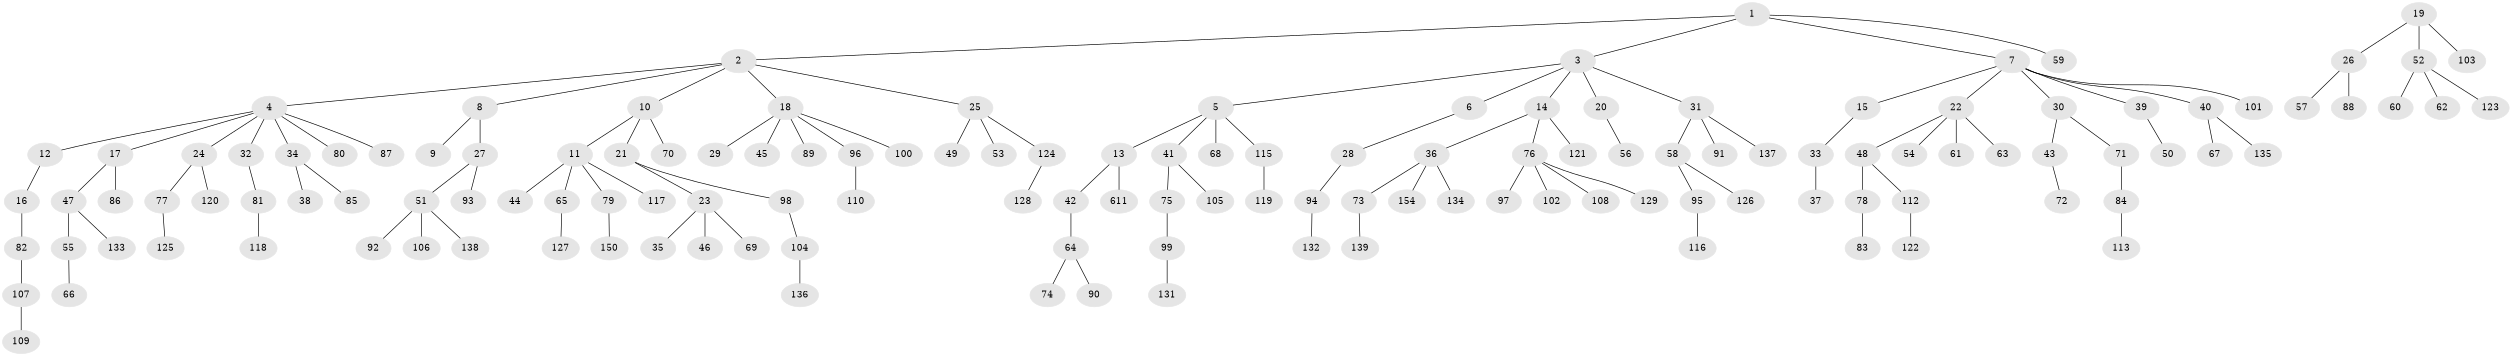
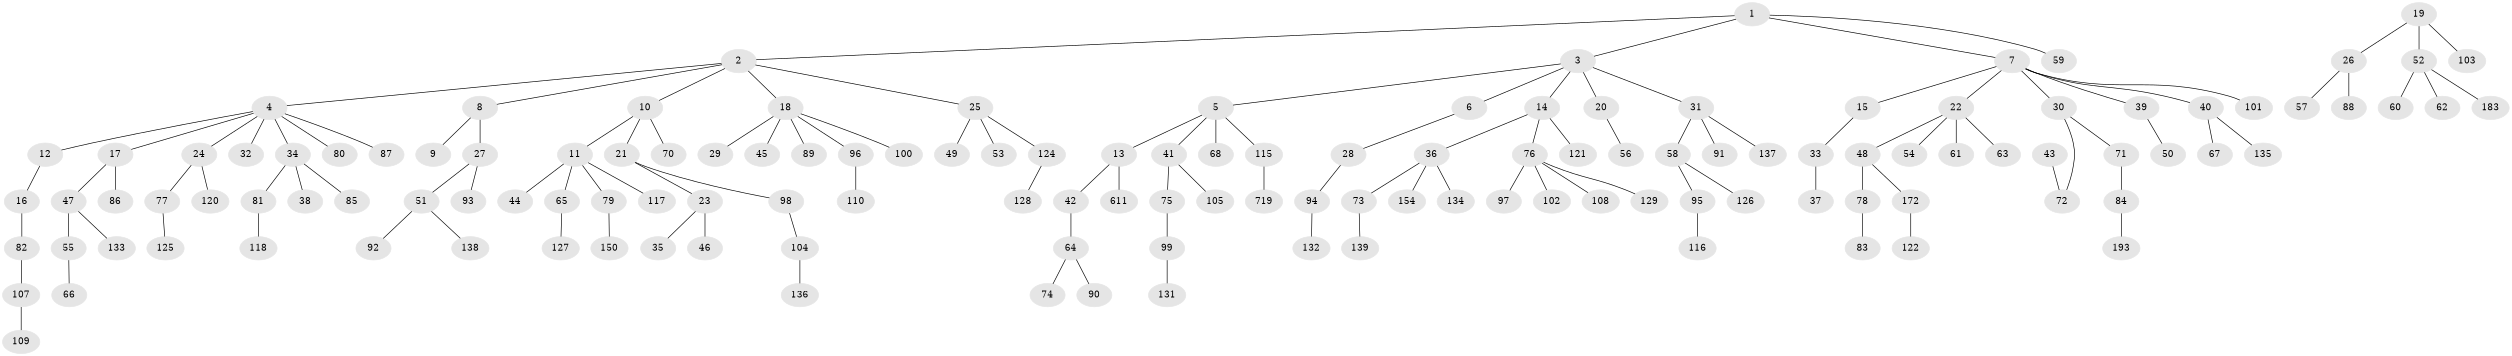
(2491, 108) -> (2491, 108)
(2054, 131) -> (2075, 154)
(252, 178) -> (276, 178)
(1264, 201) -> (1264, 201)
(1911, 201) -> (1911, 201)
(422, 248) -> none
(752, 248) -> none
(2121, 248) -> (2121, 248)
